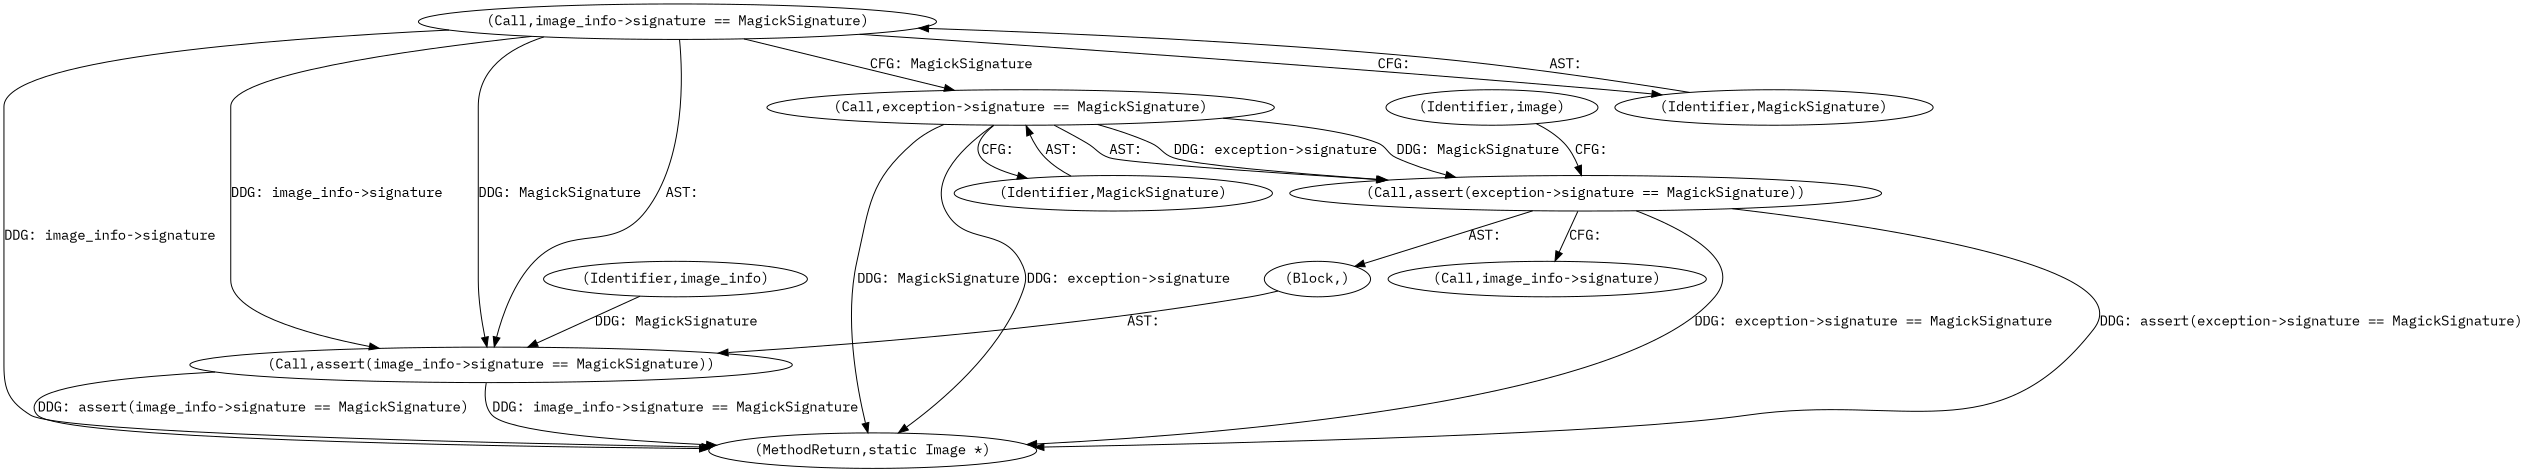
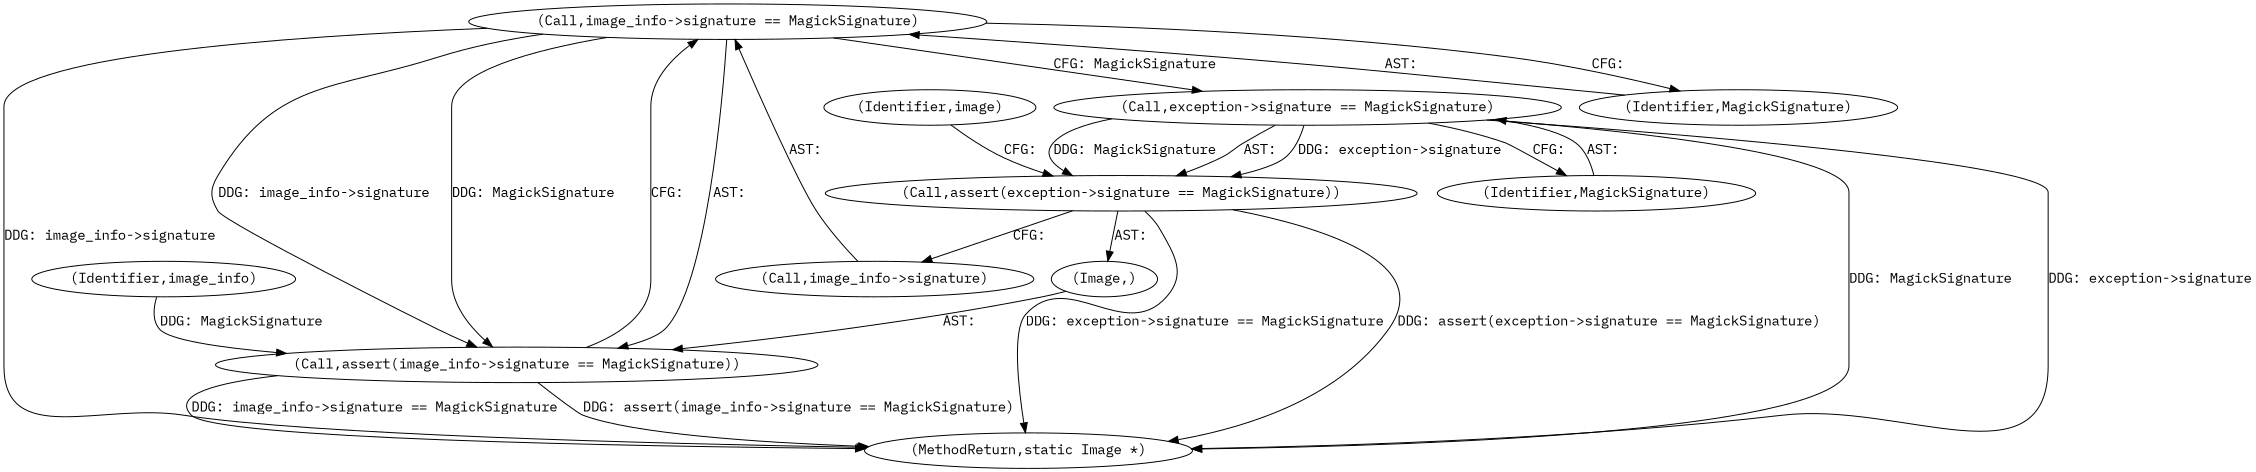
none -> (790, 160)
none -> (651, 206)
(1317, 279) -> (1104, 279)
